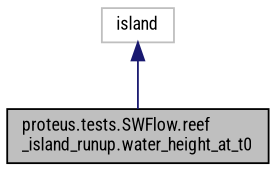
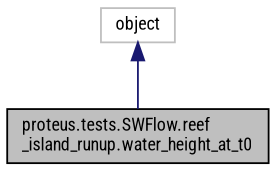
(138, 25) -> (138, 25)
